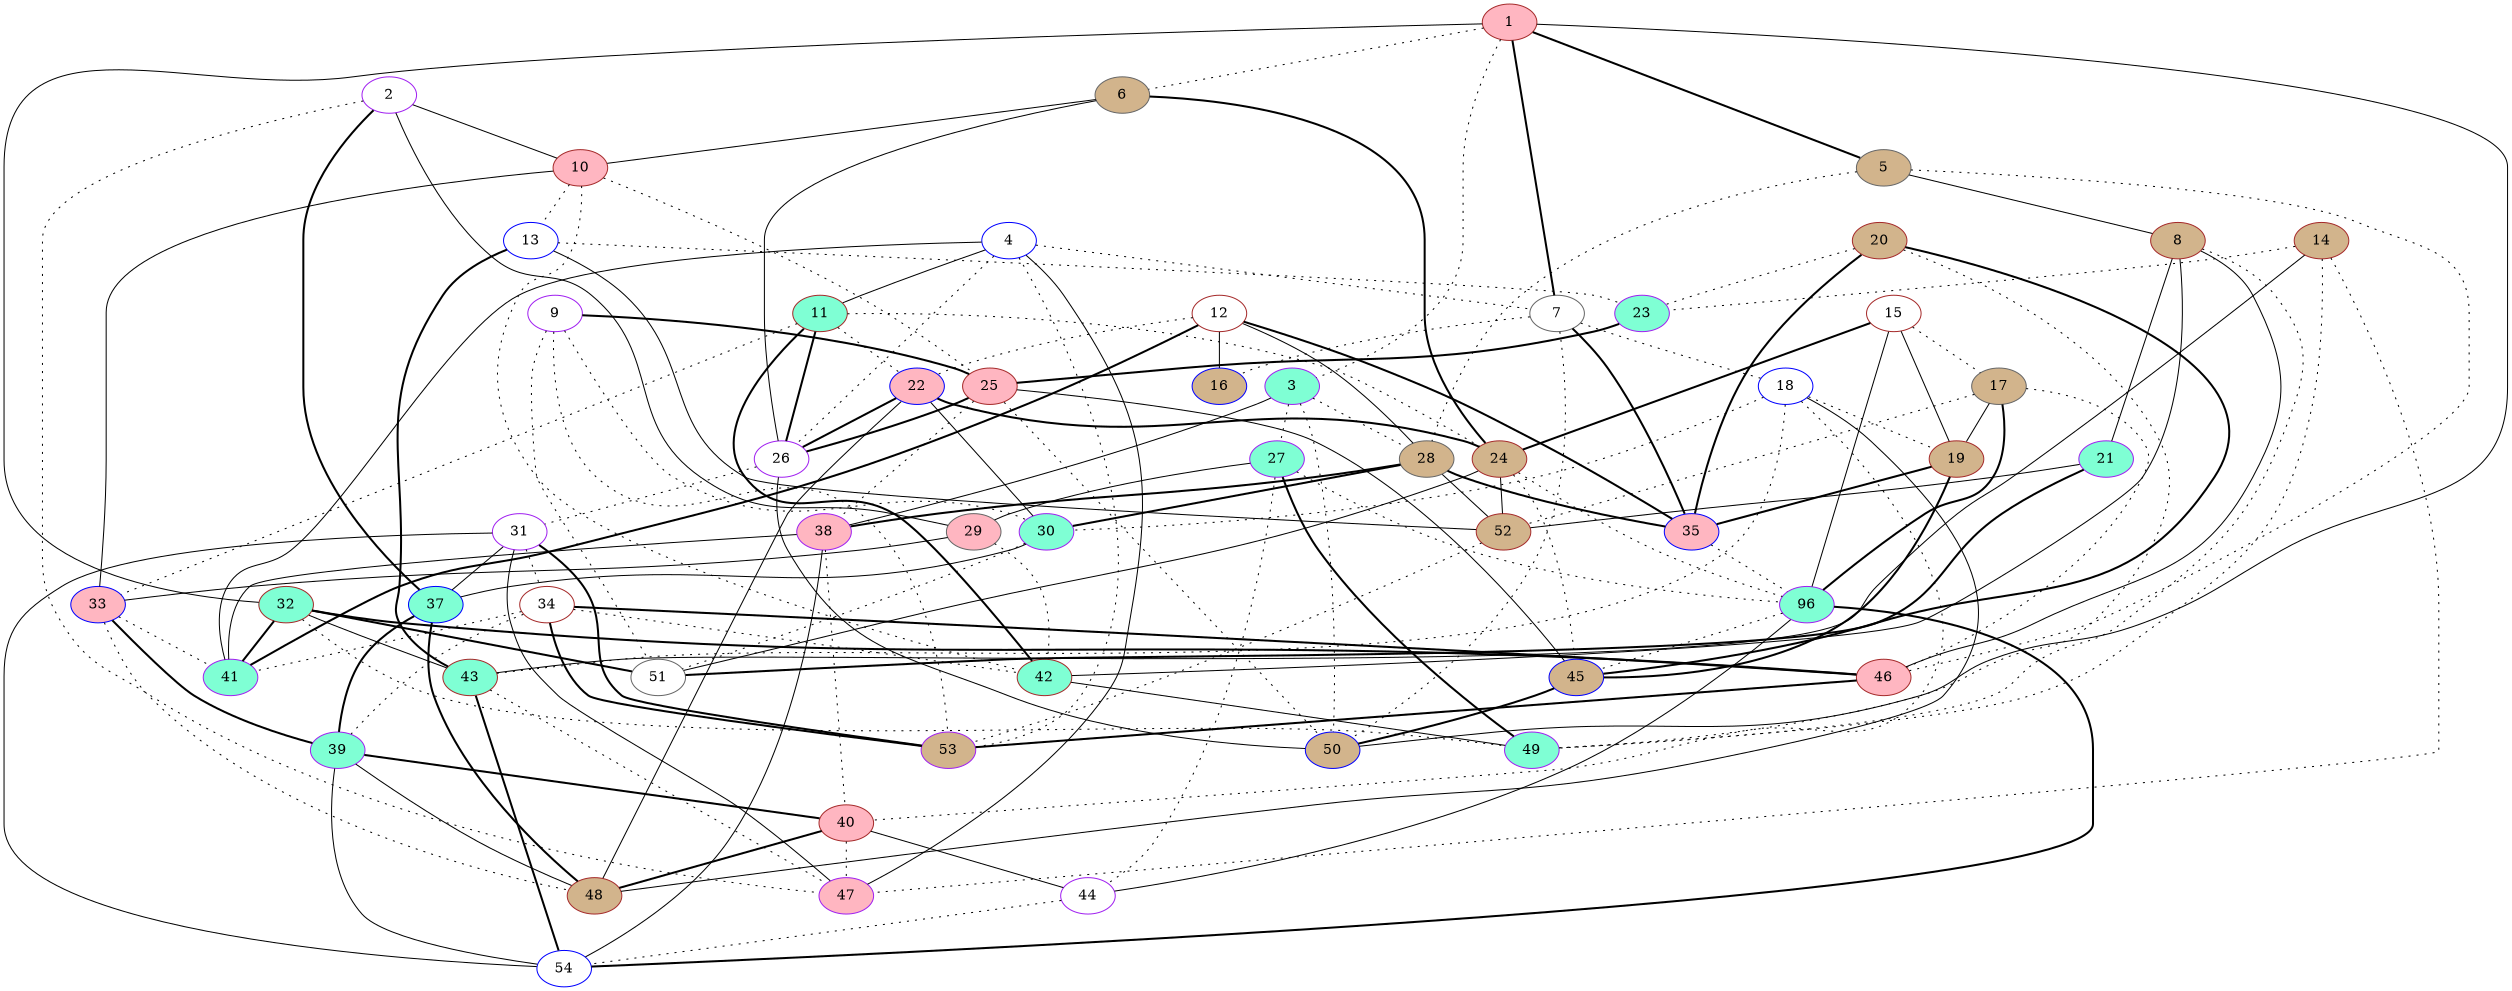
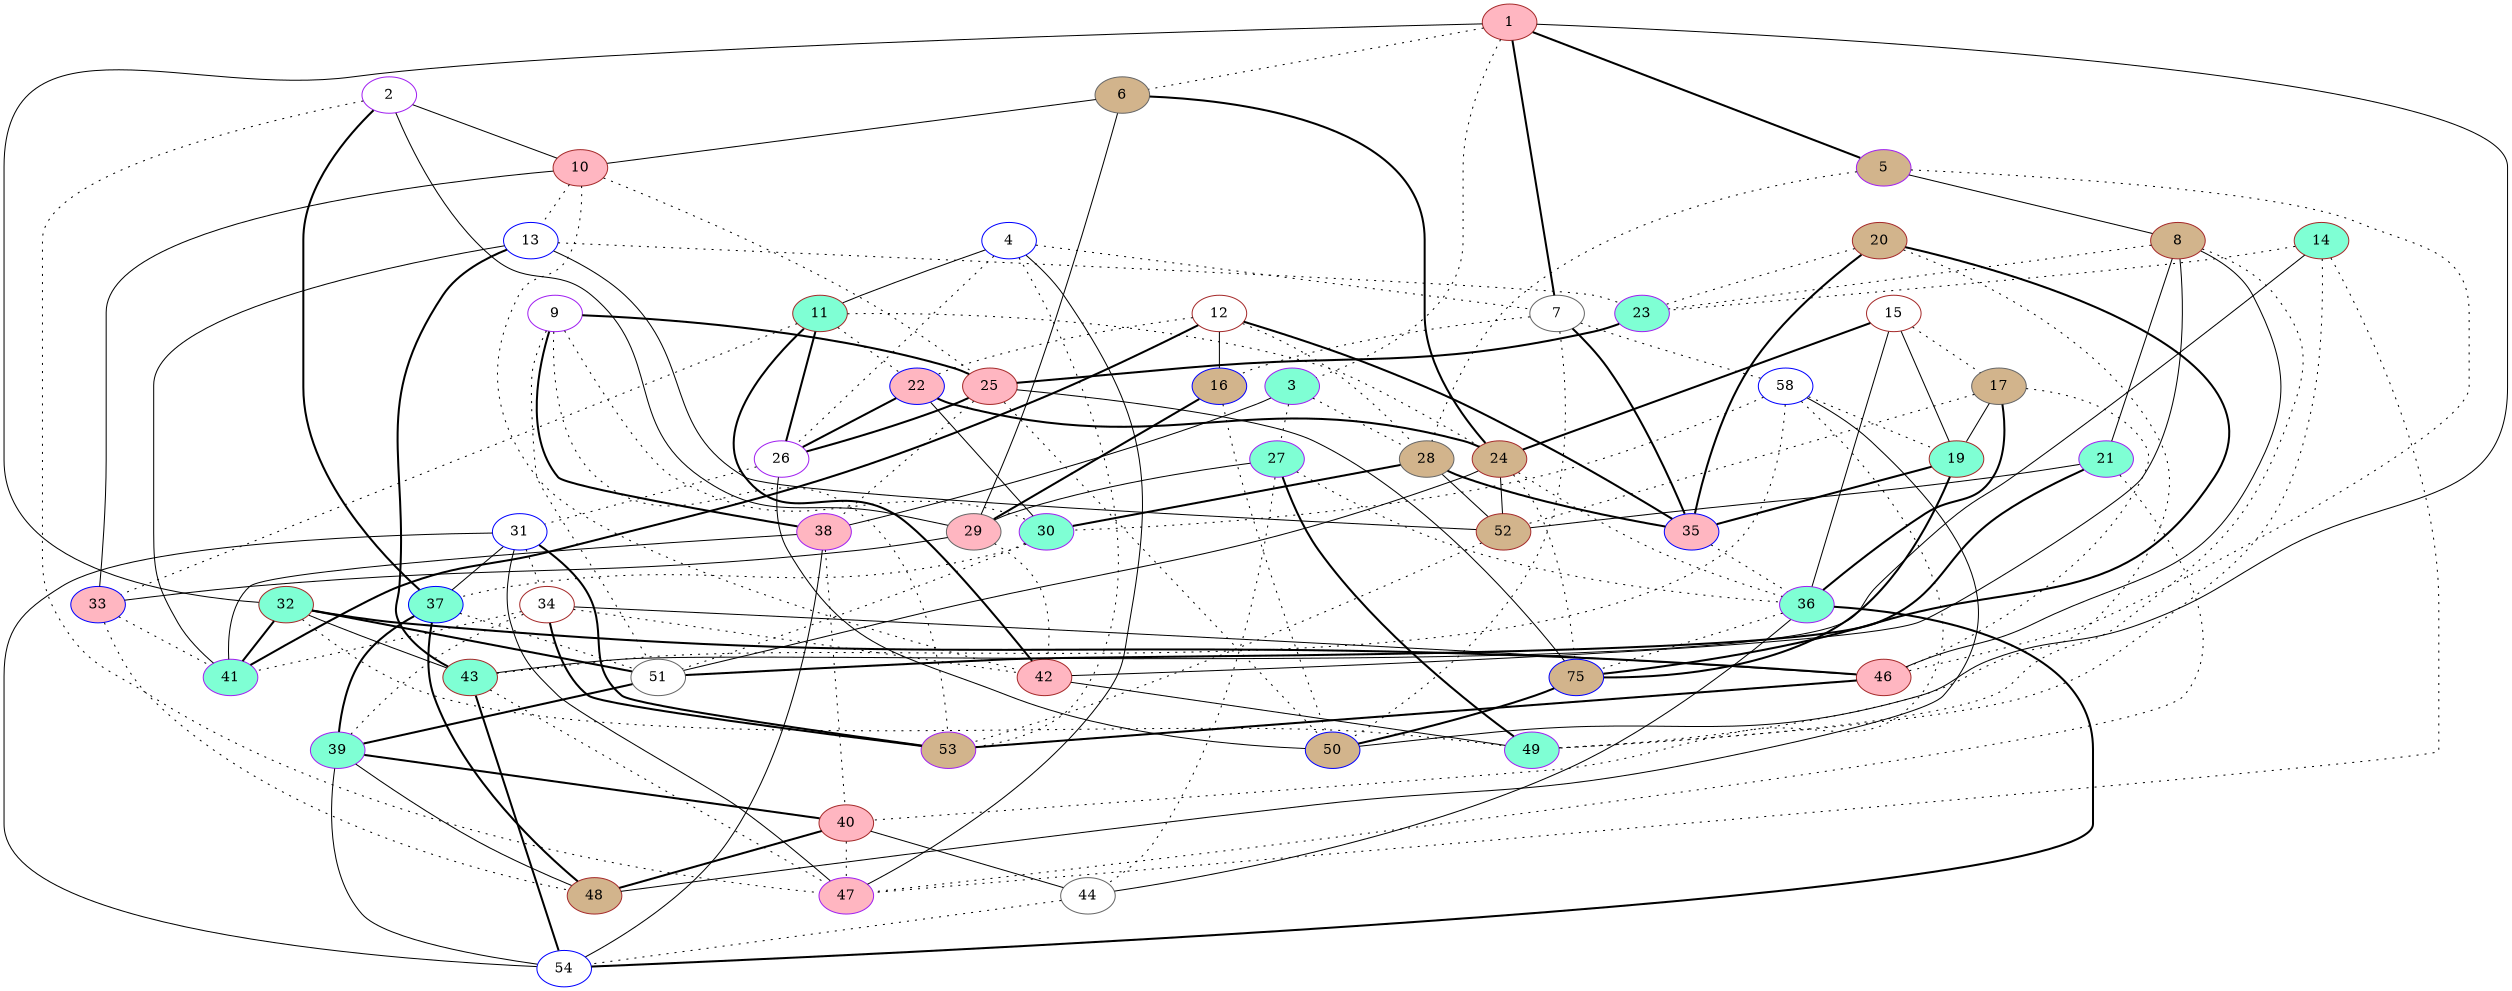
(1884, 168) -> (1884, 168)
(822, 181) -> (1060, 306)
(2322, 241) -> (2322, 241)
none -> (1910, 277)
(508, 303) -> (179, 347)
(1348, 382) -> (1348, 382)
(1786, 386) -> (1786, 386)
none -> (1127, 441)
(1956, 459) -> (1956, 459)
(1125, 495) -> (603, 490)
(520, 532) -> (520, 532)
(1329, 550) -> (1269, 570)
(744, 576) -> (744, 576)
(1807, 605) -> (1807, 605)
(731, 625) -> none
(1215, 638) -> (1215, 638)
none -> (547, 641)
(1044, 677) -> (1044, 677)
(1576, 677) -> (1576, 677)
(201, 700) -> (491, 715)
none -> (1655, 795)
(1088, 896) -> (1088, 896)
